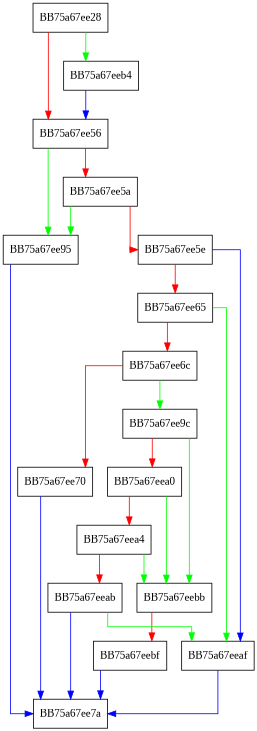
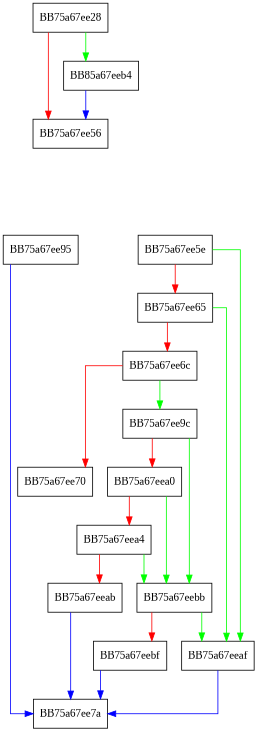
(101, 76) -> (101, 76)
(48, 188) -> none
(100, 192) -> none
(240, 427) -> (240, 427)
(41, 594) -> none
(146, 627) -> (202, 623)
